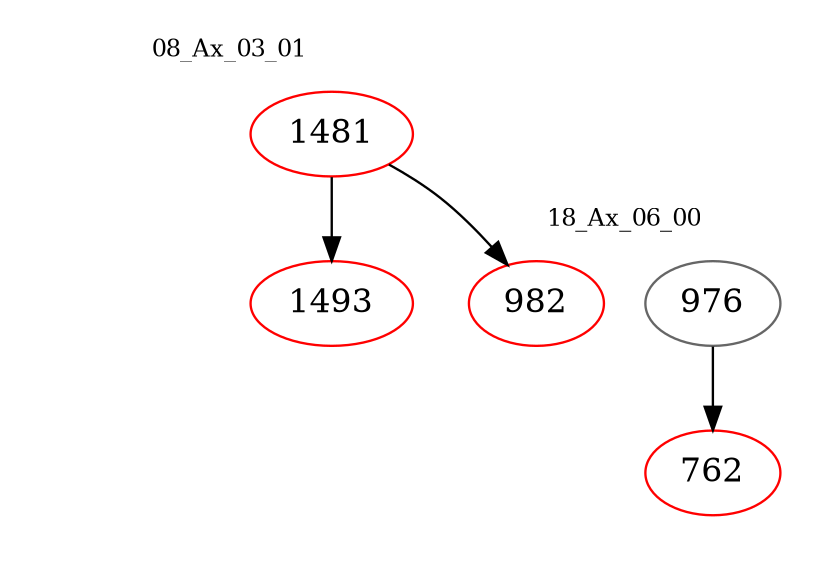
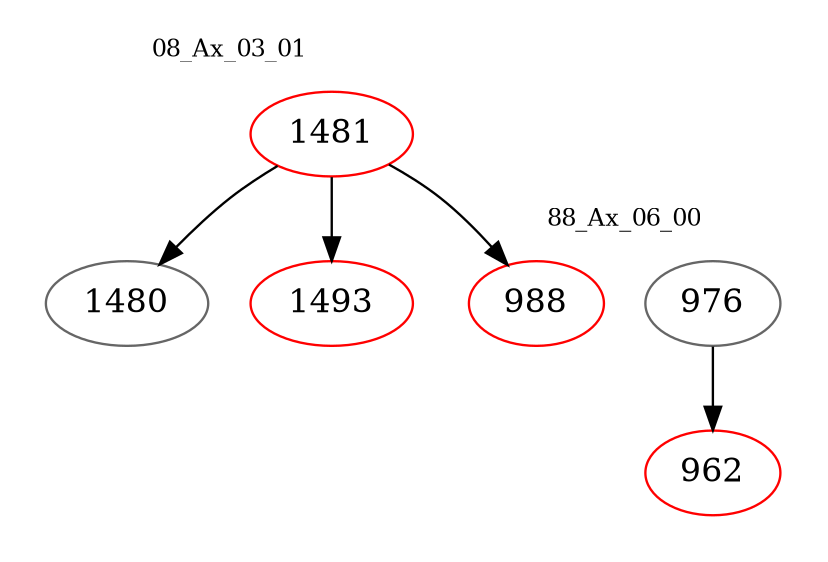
(625, 220) -> (625, 220)
none -> (127, 304)
(536, 304) -> (536, 304)
(713, 473) -> (713, 473)
